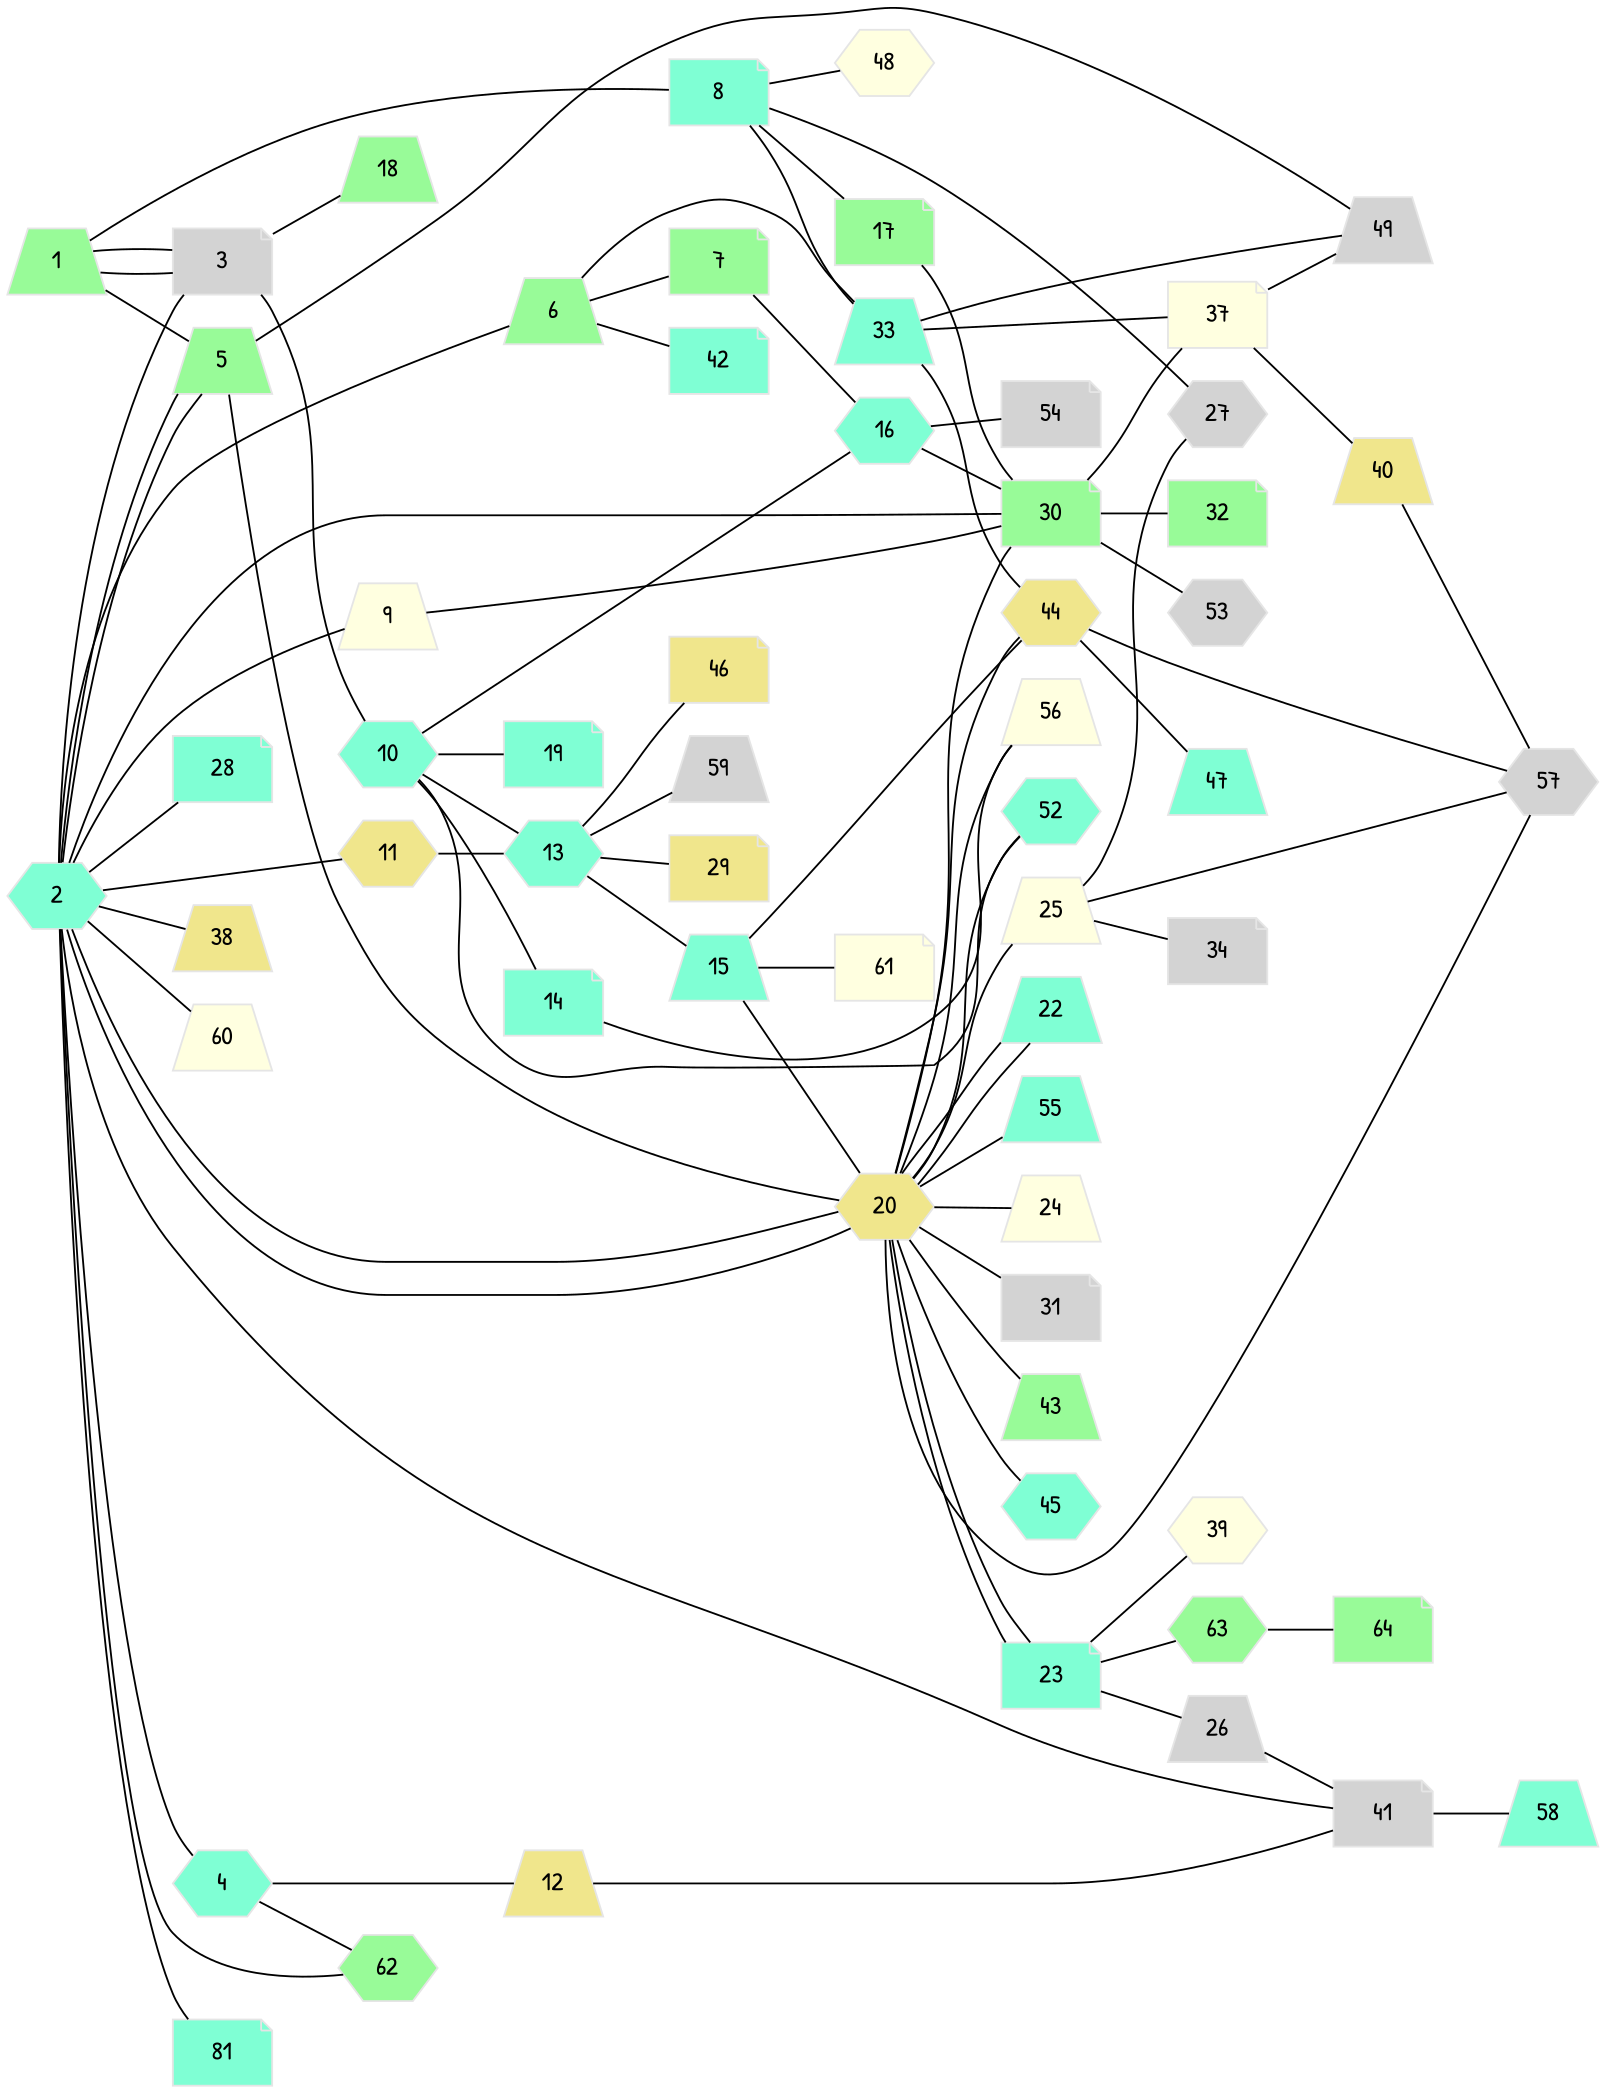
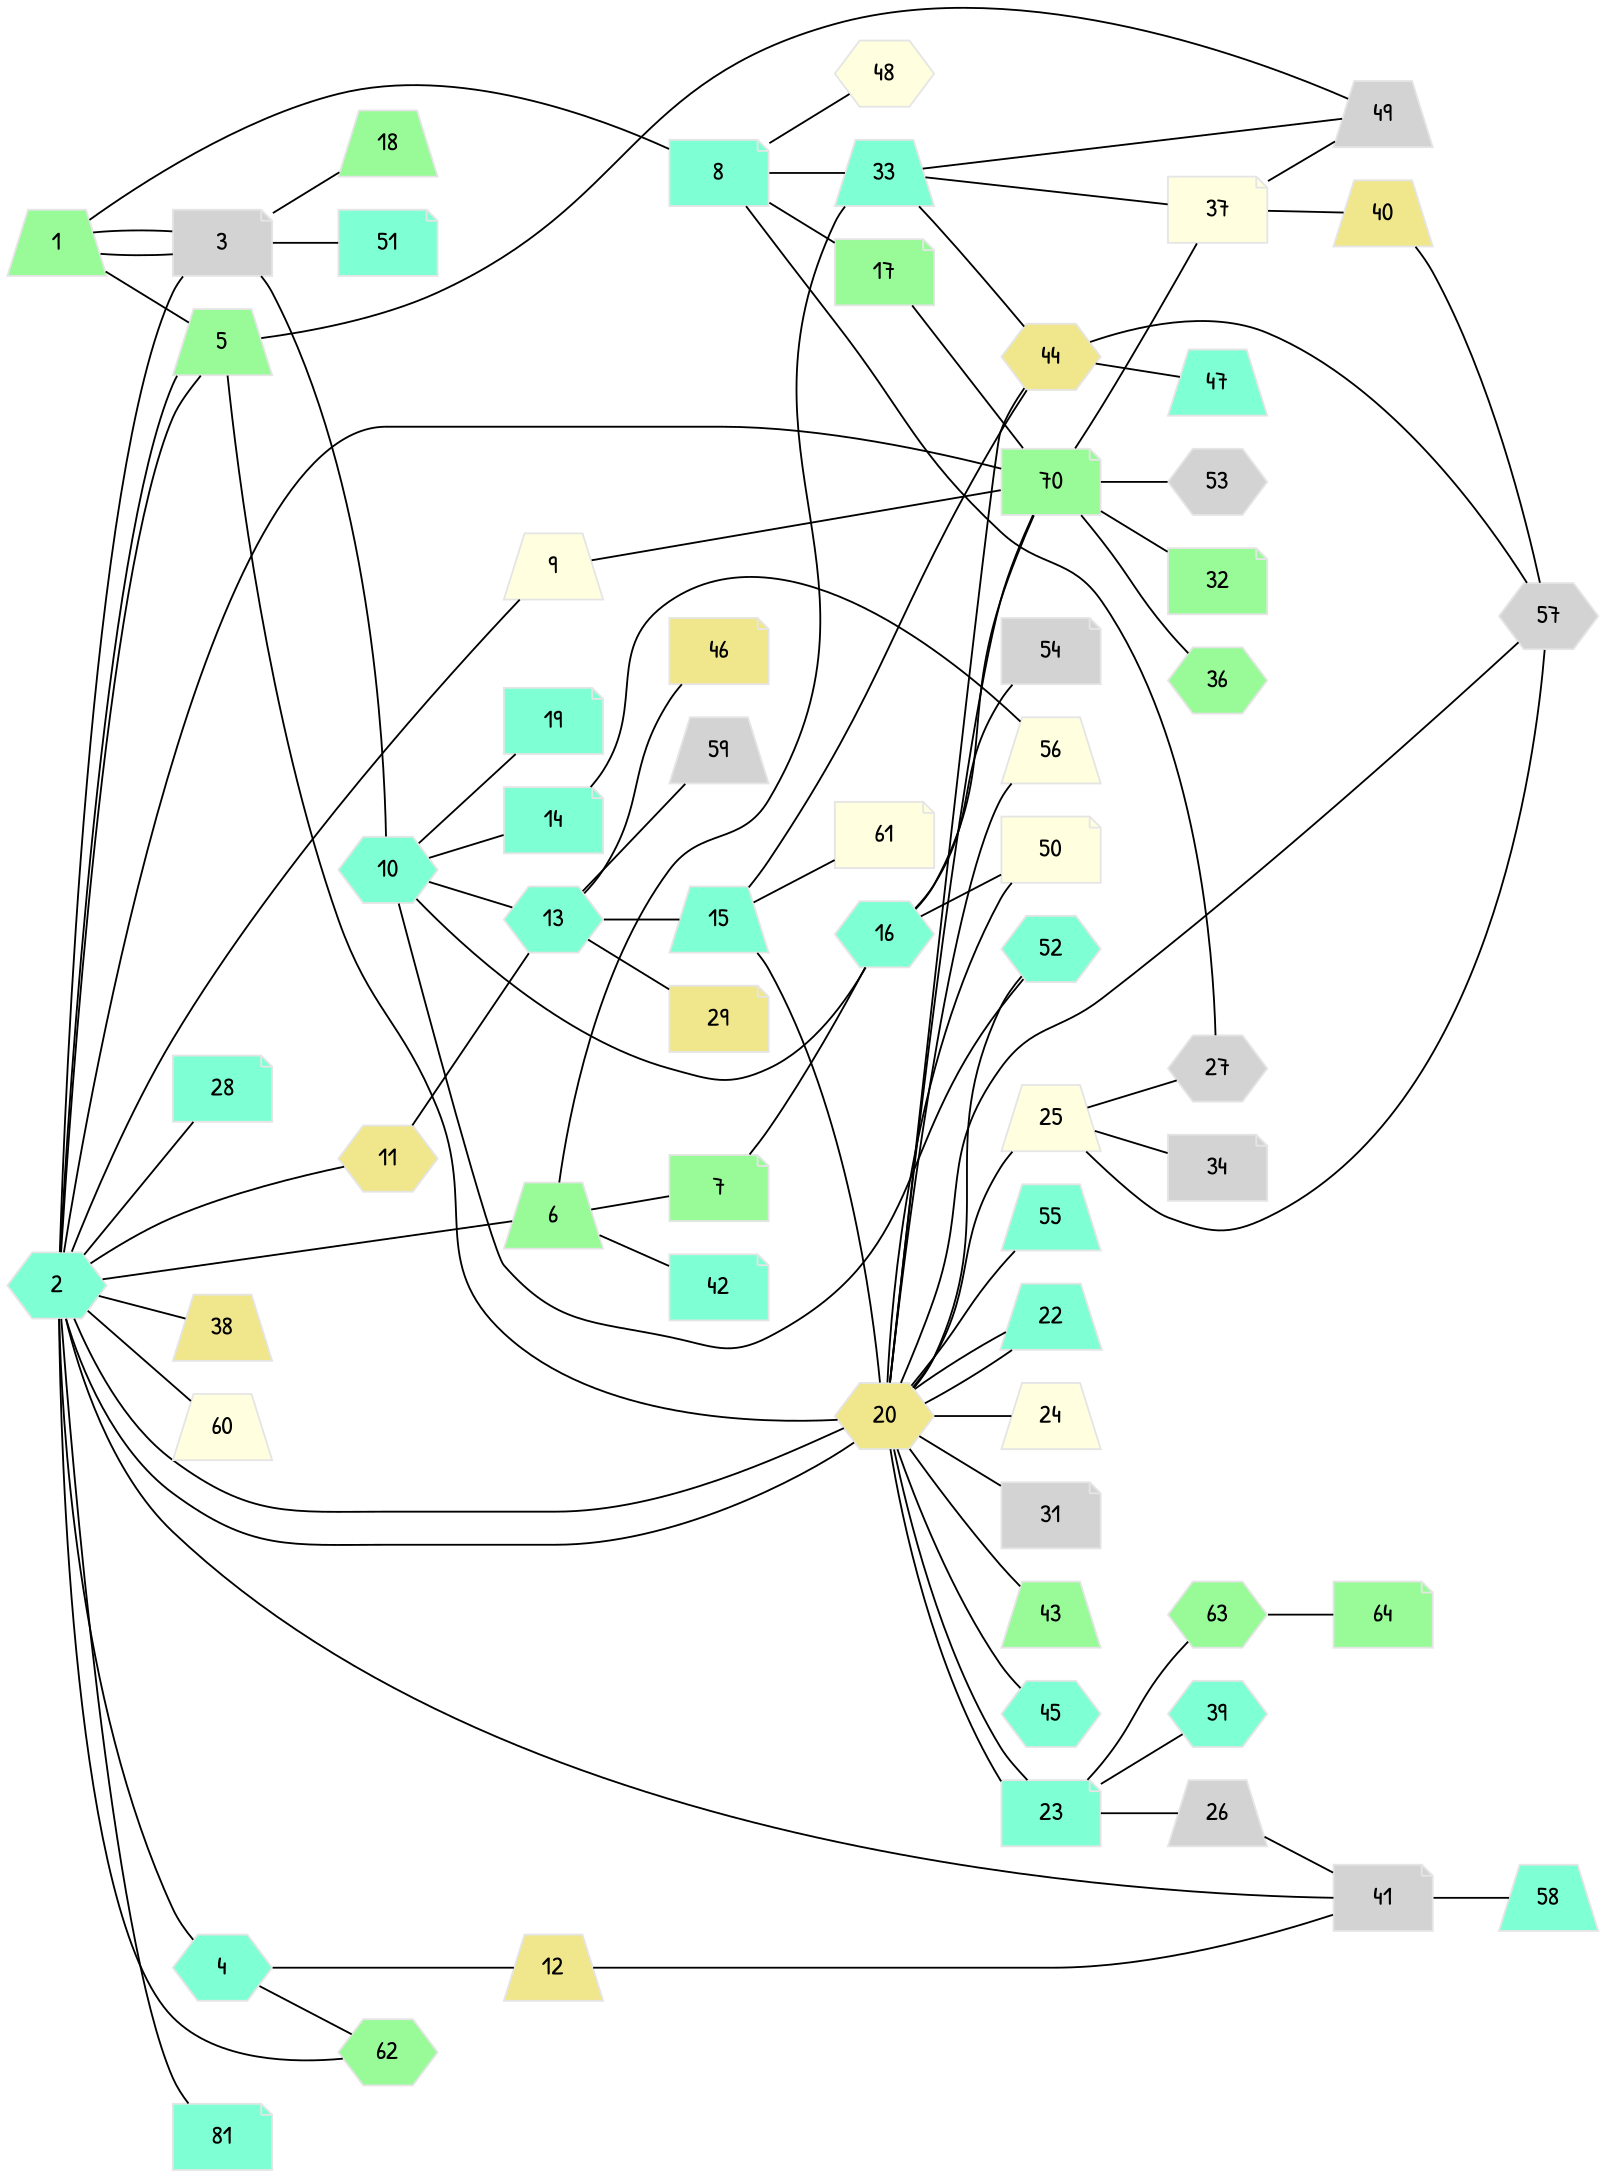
none -> (388, 243)
(1051, 513) -> (1051, 482)
none -> (1218, 681)
none -> (1051, 850)
(1218, 1530) -> (1218, 1714)
